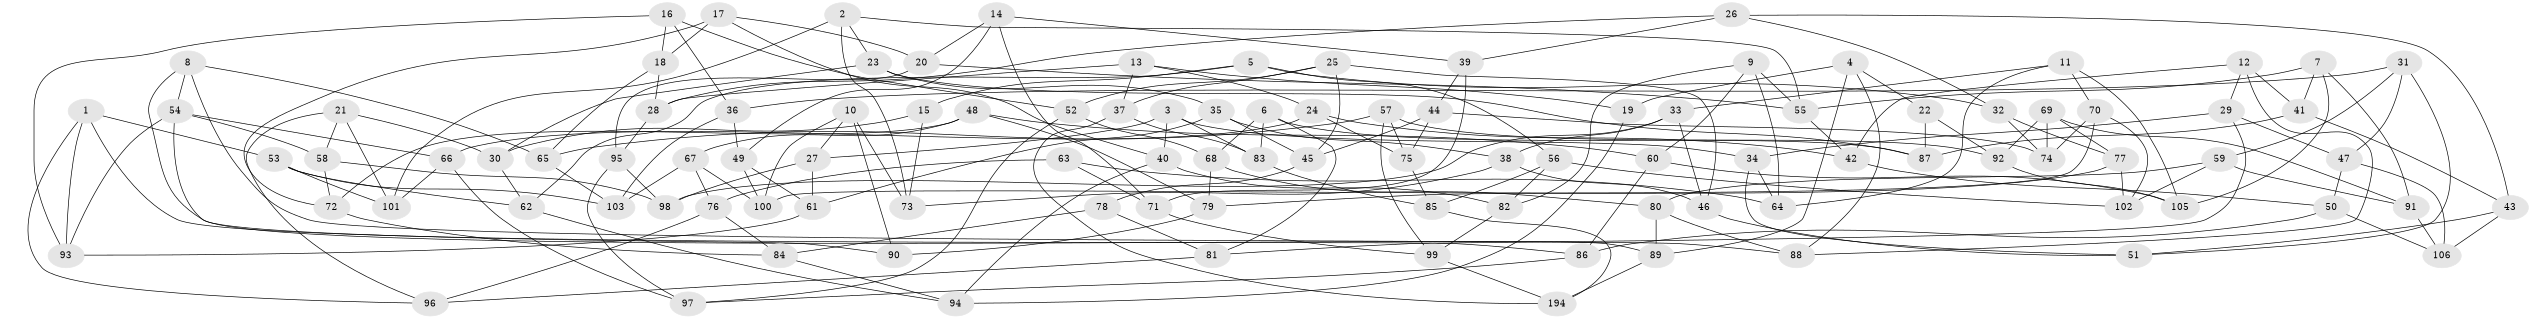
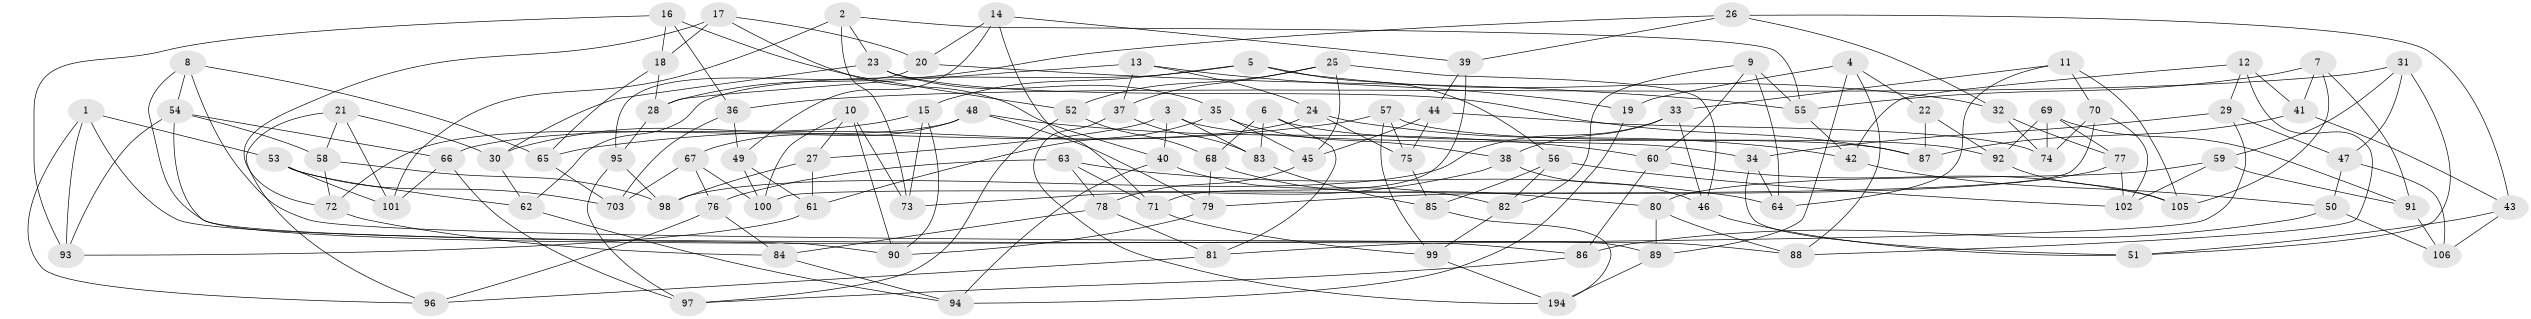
none -> (1080, 179)
none -> (938, 186)
(616, 208) -> (616, 208)
